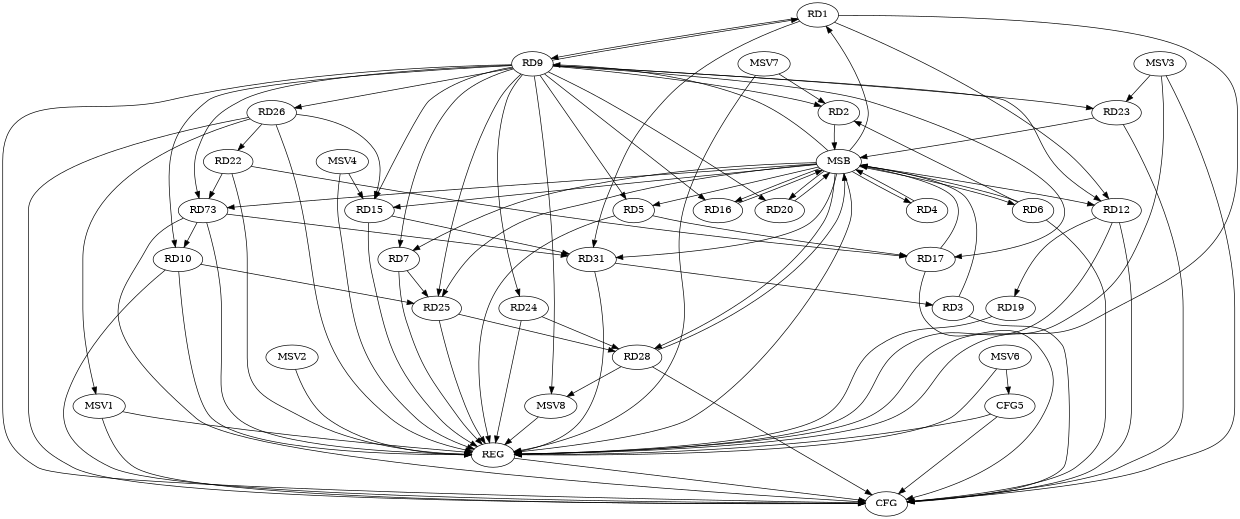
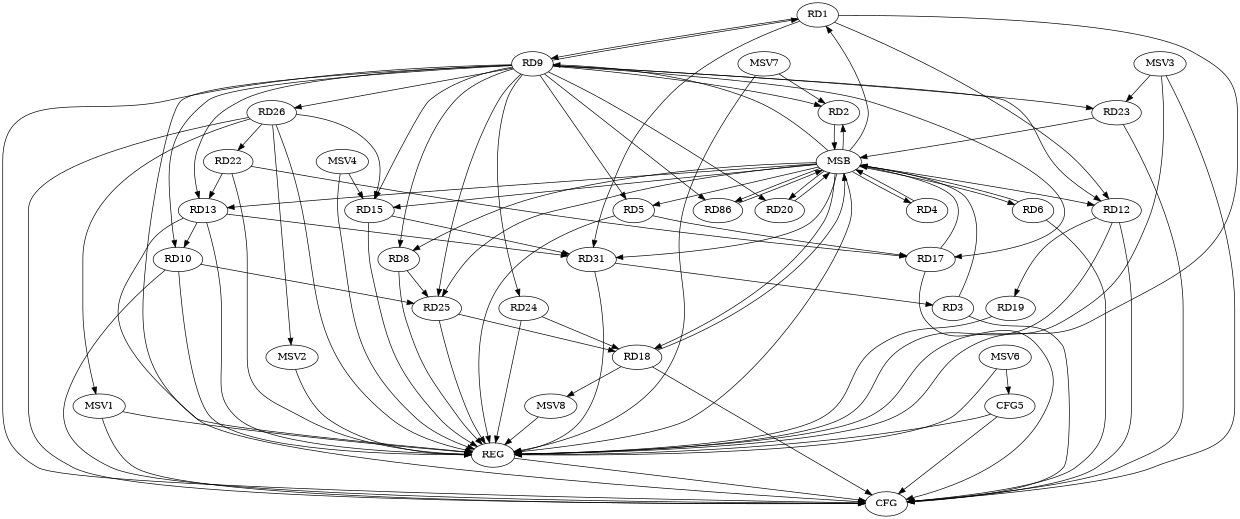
(939, 163) -> (843, 141)
(203, 211) -> (203, 211)
(718, 211) -> (718, 211)
(552, 231) -> (149, 235)
none -> (282, 232)
(399, 259) -> (399, 259)
(637, 357) -> (637, 357)
